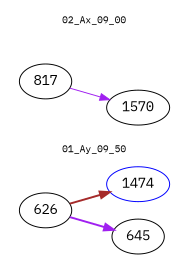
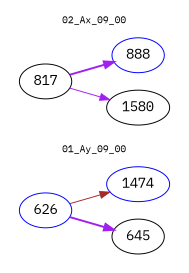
none -> (138, 55)
(138, 108) -> (138, 108)
(95, 150) -> (95, 150)
(85, 199) -> (85, 199)
(46, 210) -> (46, 210)
